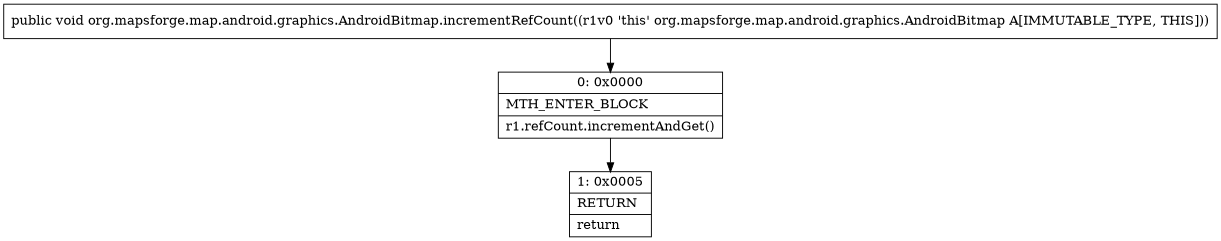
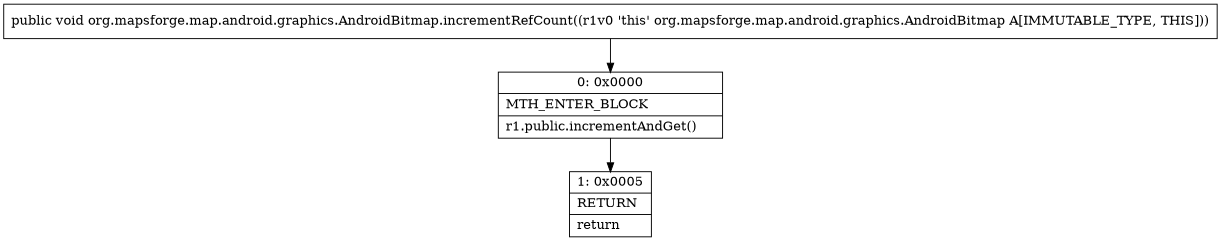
(610, 127) -> (601, 127)
